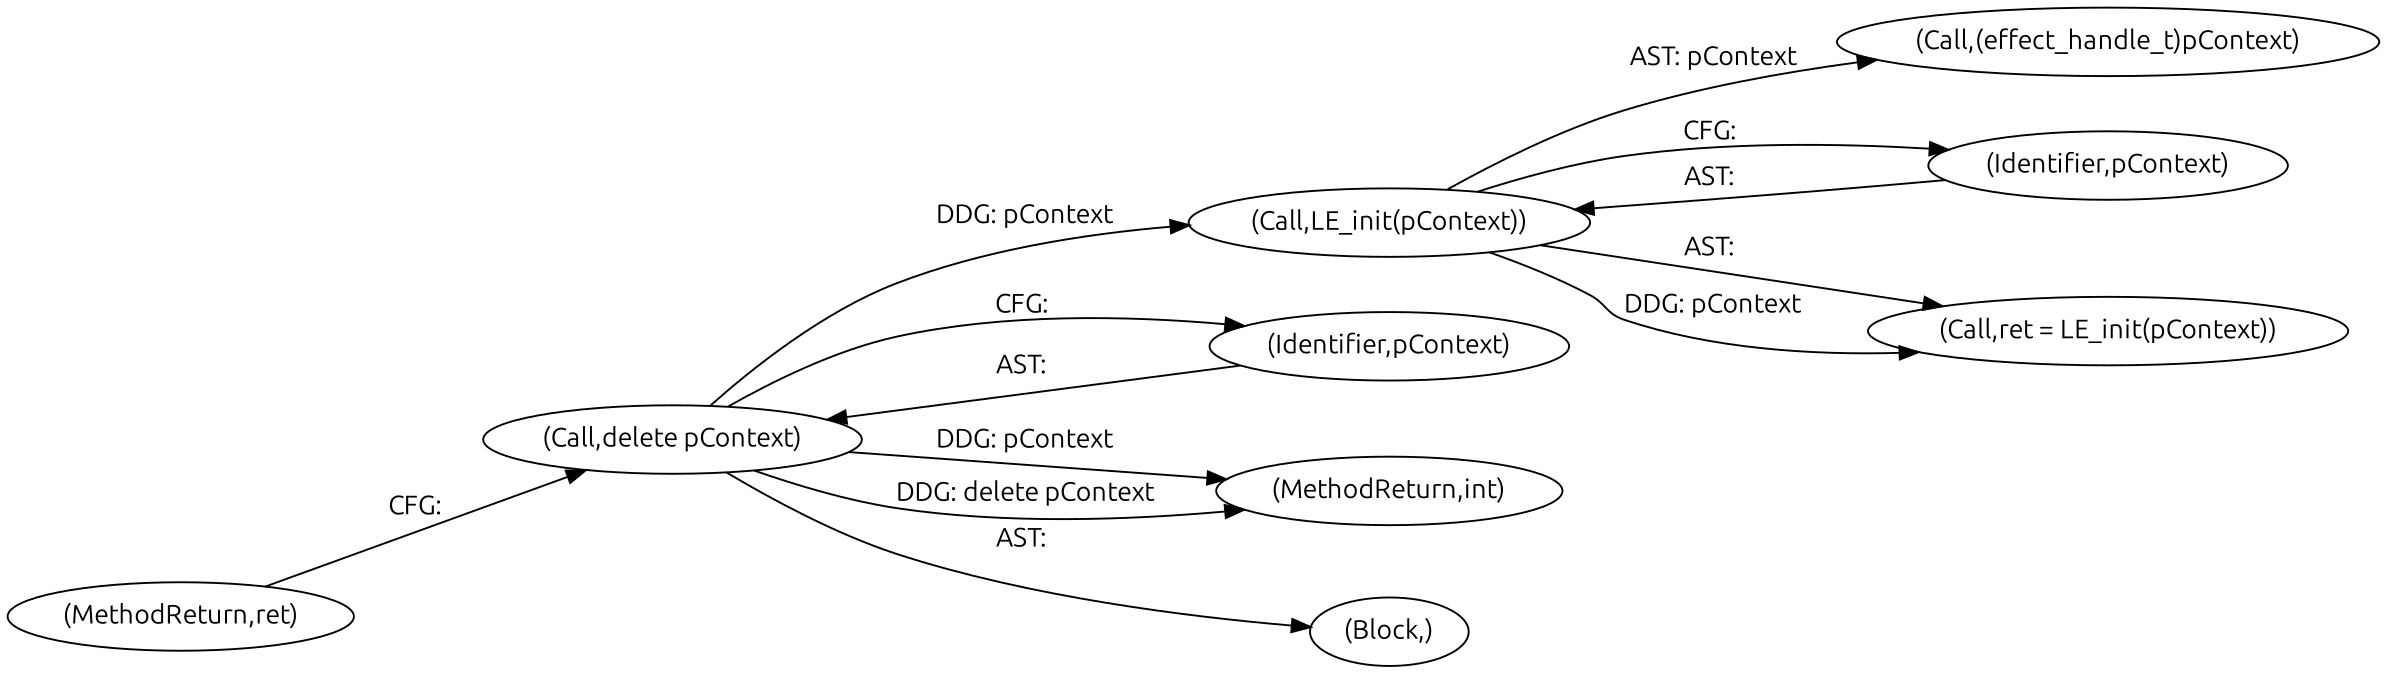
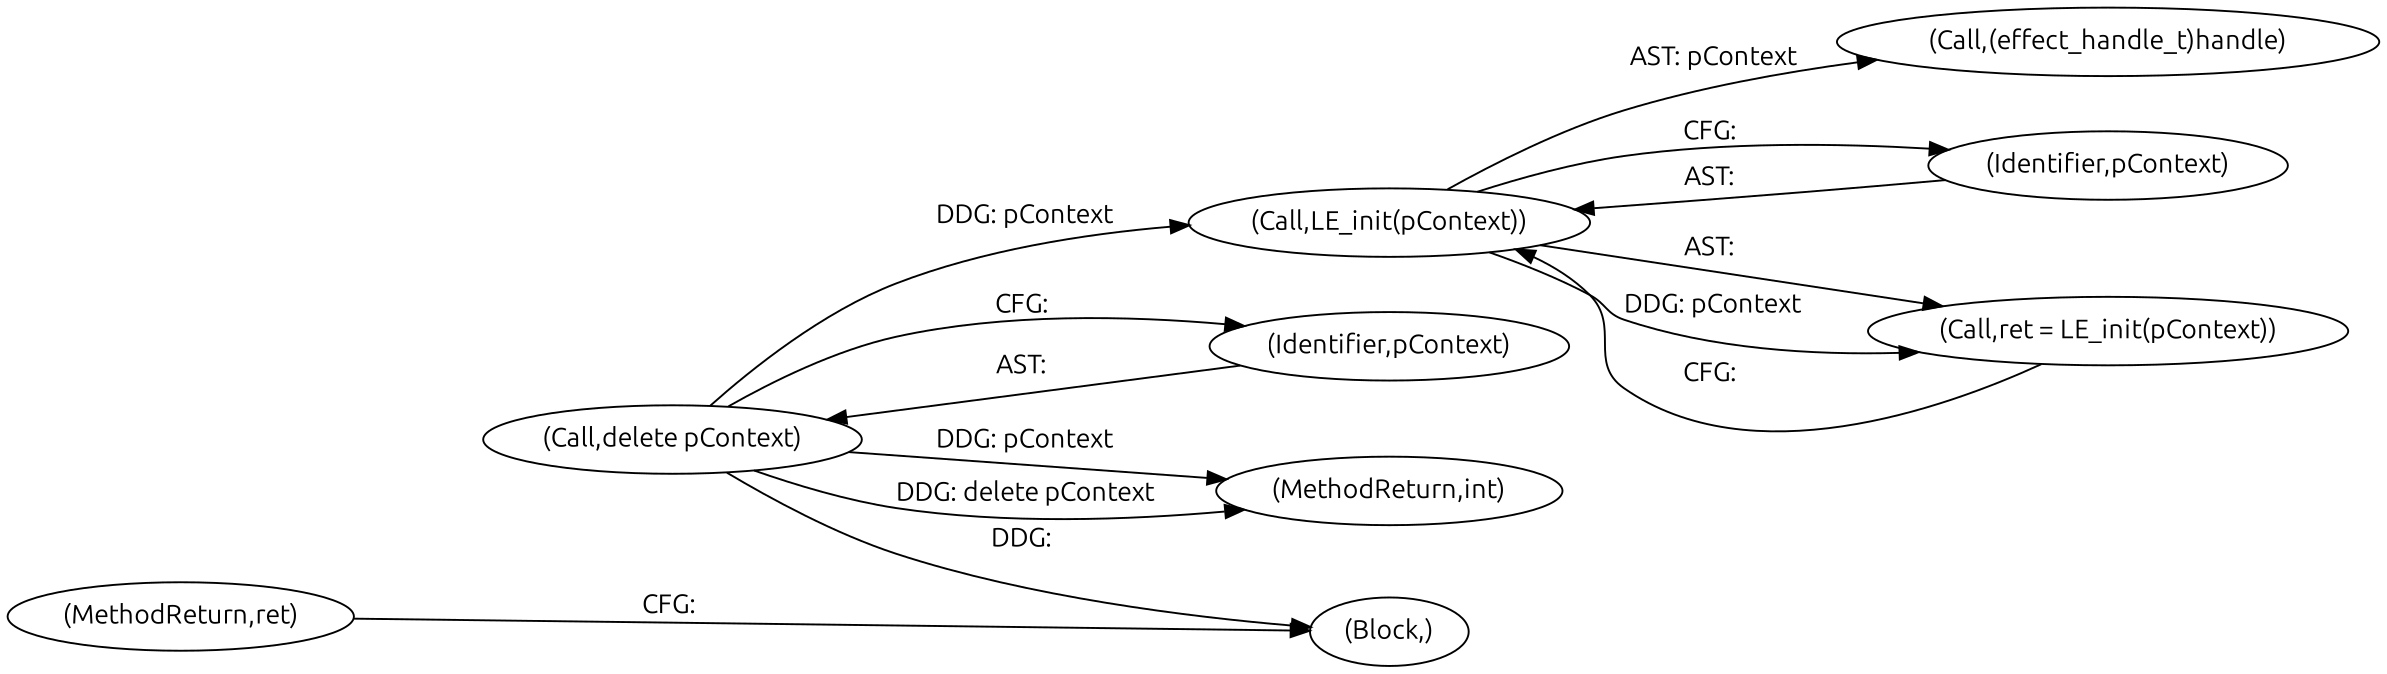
(2108, 42) -> (2108, 42)
none -> (1748, 429)
(417, 532) -> (822, 625)
(1025, 539) -> (1025, 539)
